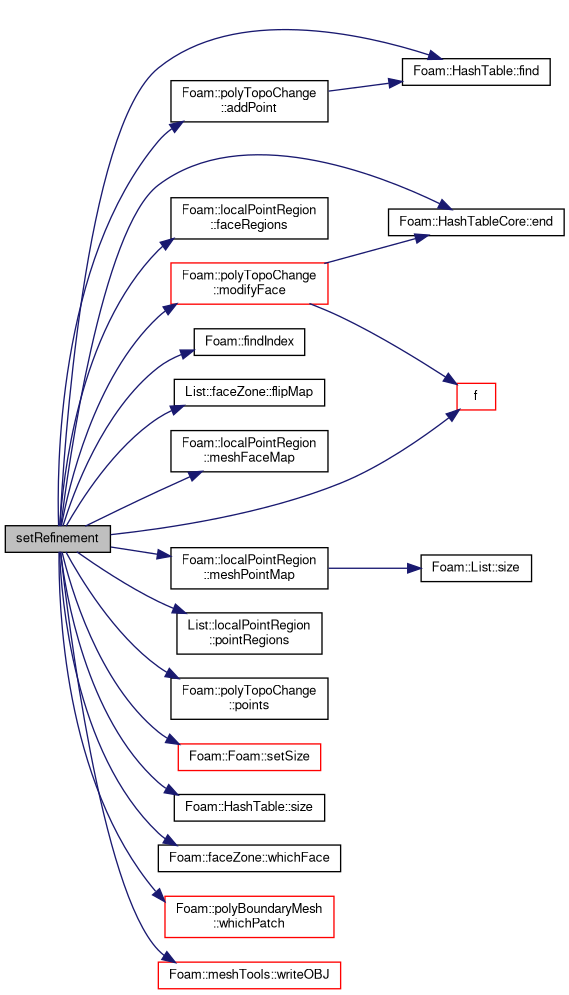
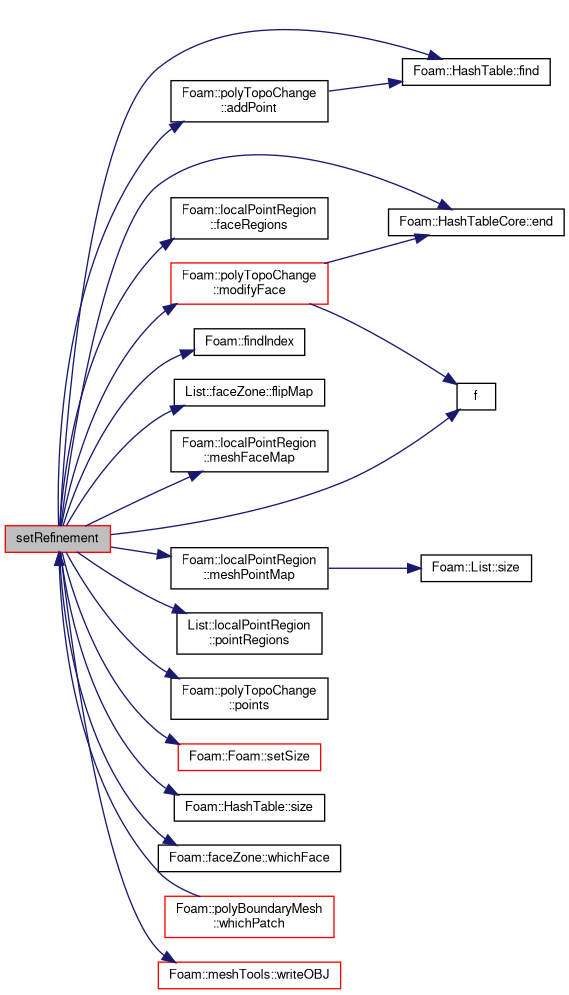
(476, 397) -> (476, 397)
(58, 539) -> (58, 539)
(73, 704) -> (108, 795)
